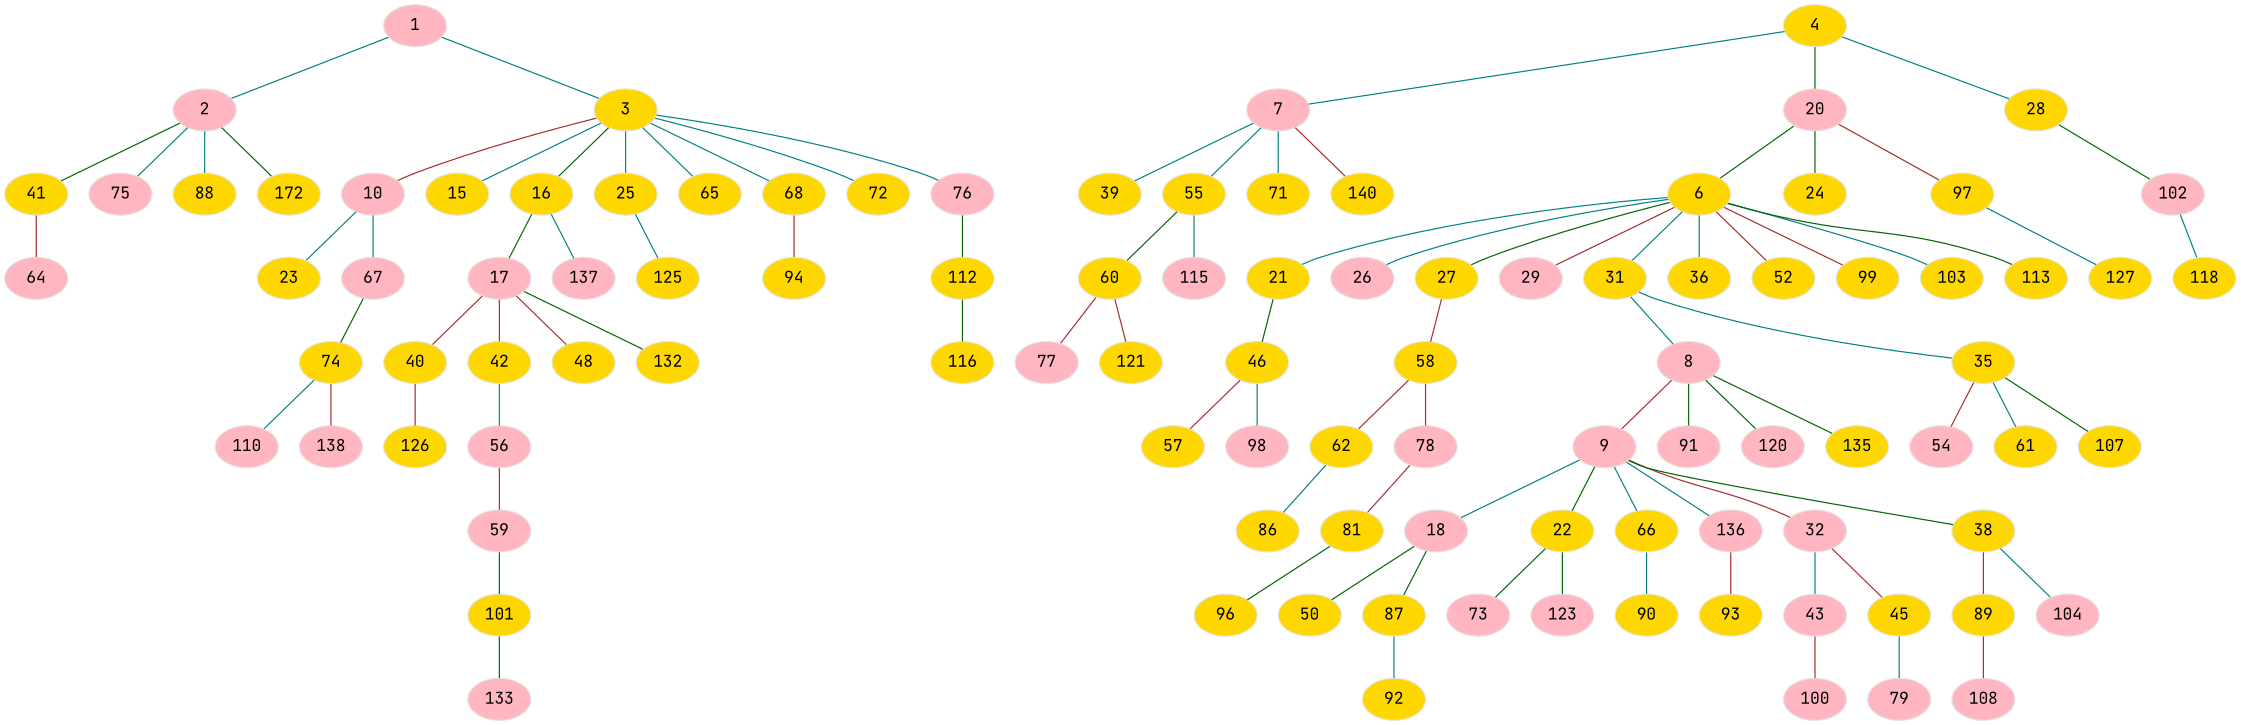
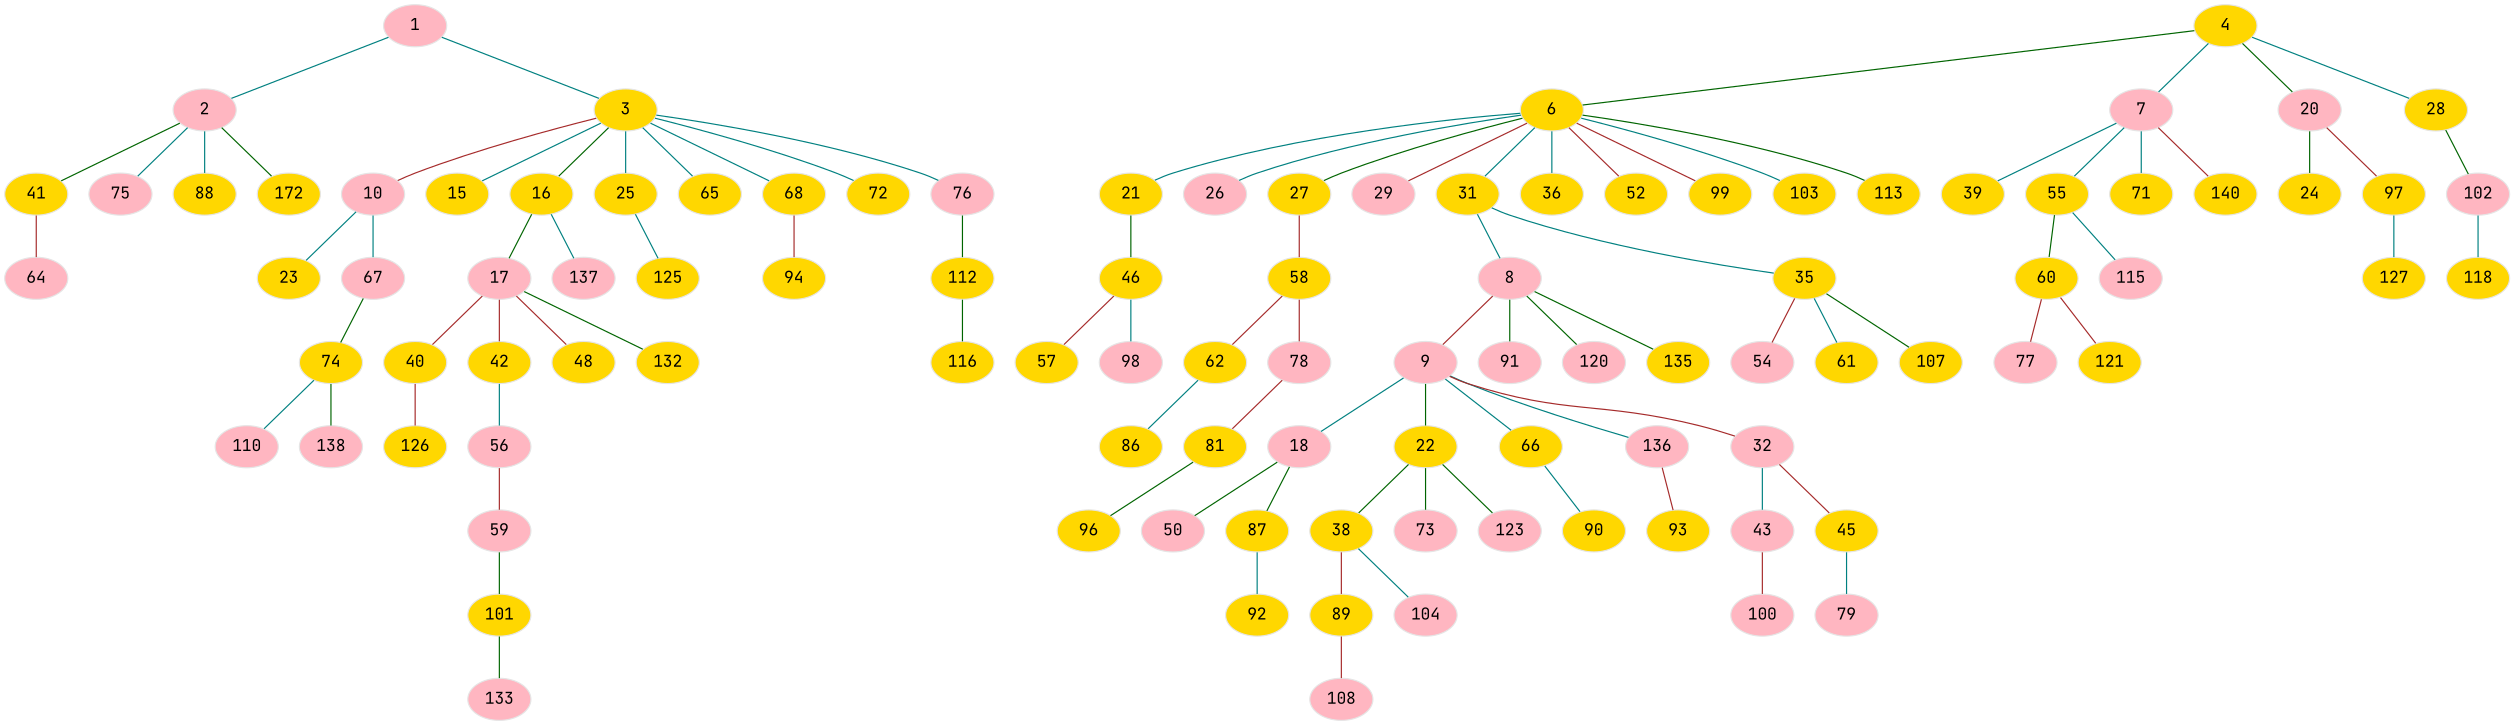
(1757, 152) -> (1888, 68)
(331, 405) -> (331, 405)
(1790, 496) -> (1384, 489)
(1310, 615) -> (1173, 531)
